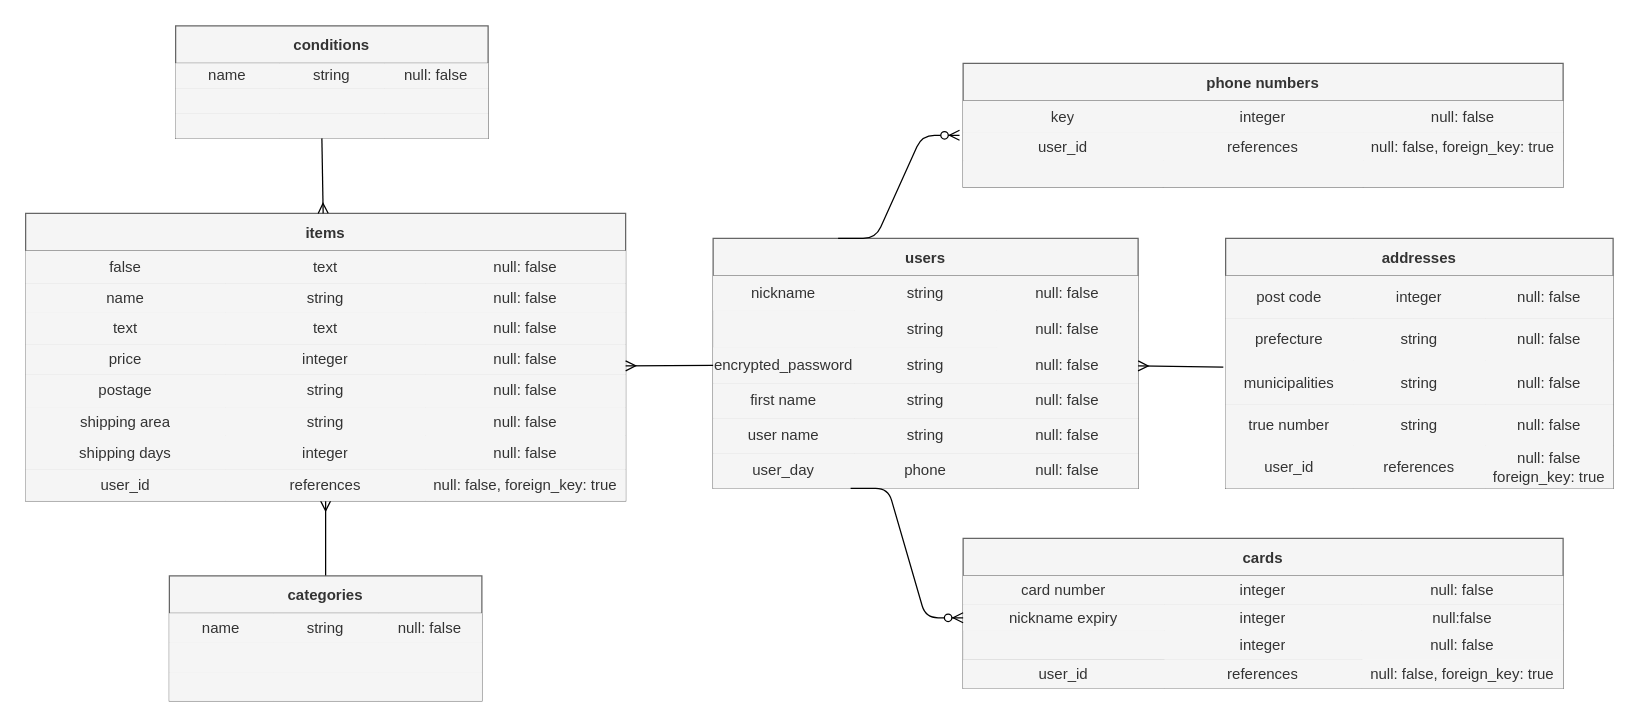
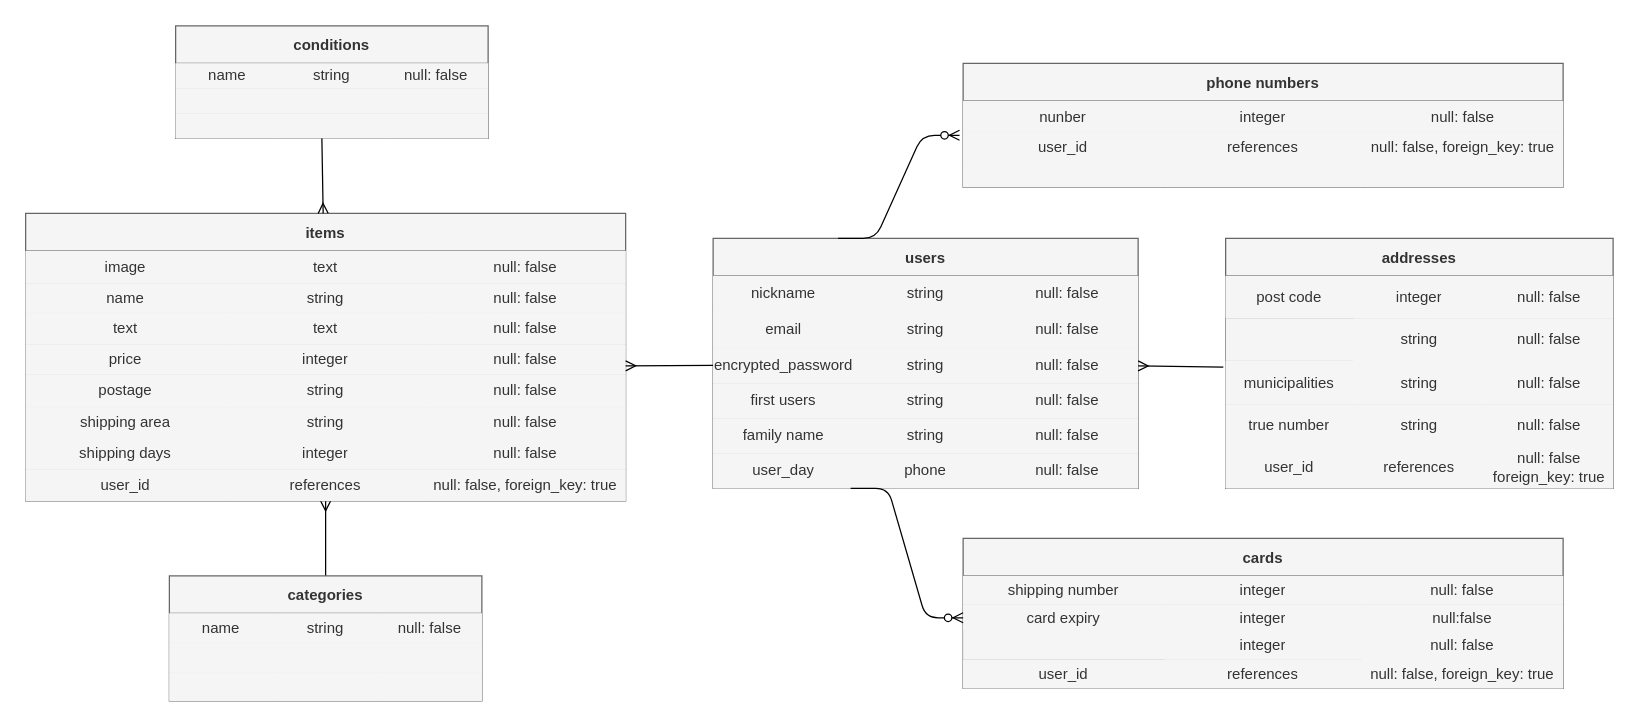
(1063, 117) -> (1063, 117)
(126, 267) -> (126, 267)
none -> (784, 329)
(1289, 339) -> none
(784, 401) -> (784, 401)
(784, 436) -> (784, 436)
(1064, 591) -> (1064, 591)
(1064, 618) -> (1064, 618)
